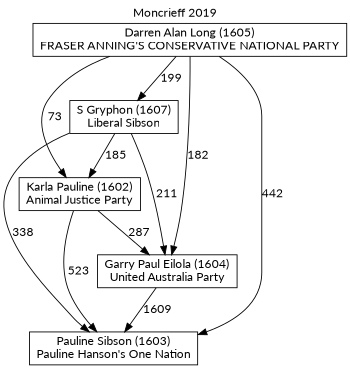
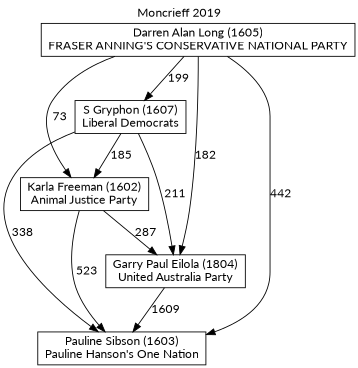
(124, 117) -> (131, 117)
(80, 194) -> (85, 194)
(167, 271) -> (176, 271)
